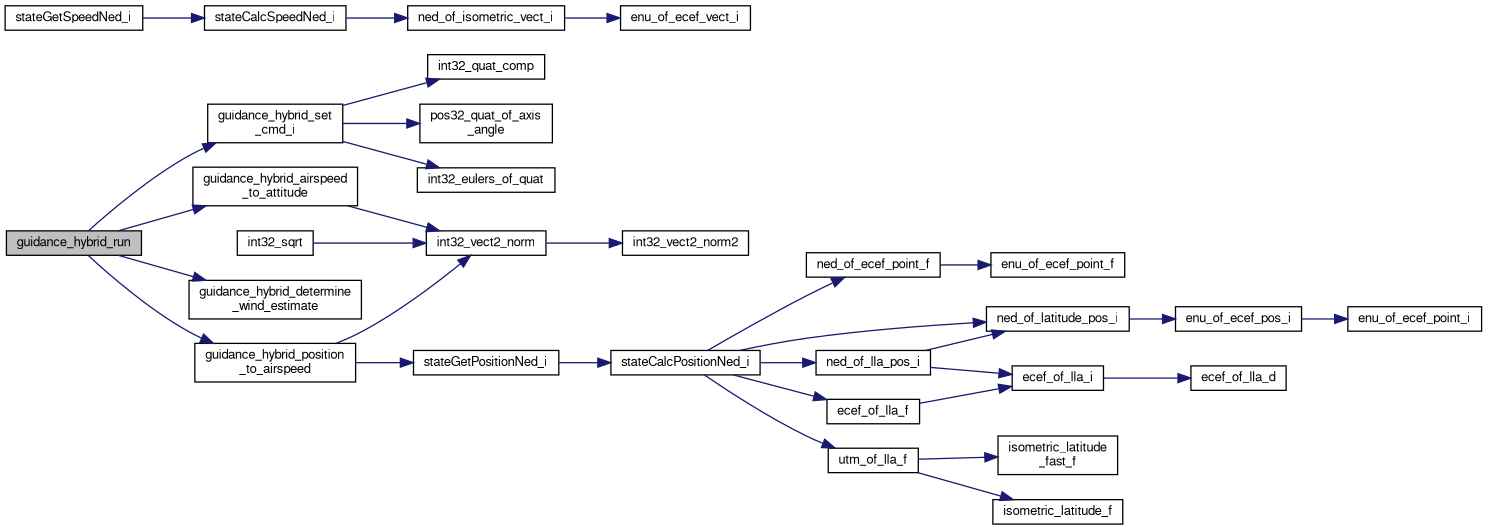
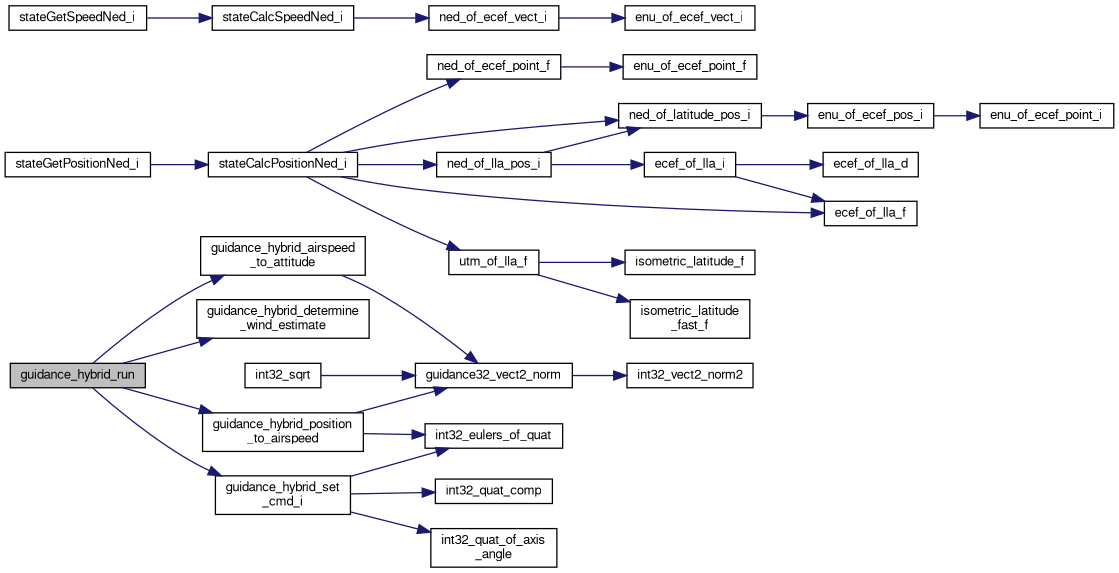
(486, 18) -> (494, 18)
(486, 123) -> (494, 548)
(486, 243) -> (494, 376)
(378, 363) -> (388, 434)
(959, 396) -> (774, 187)
